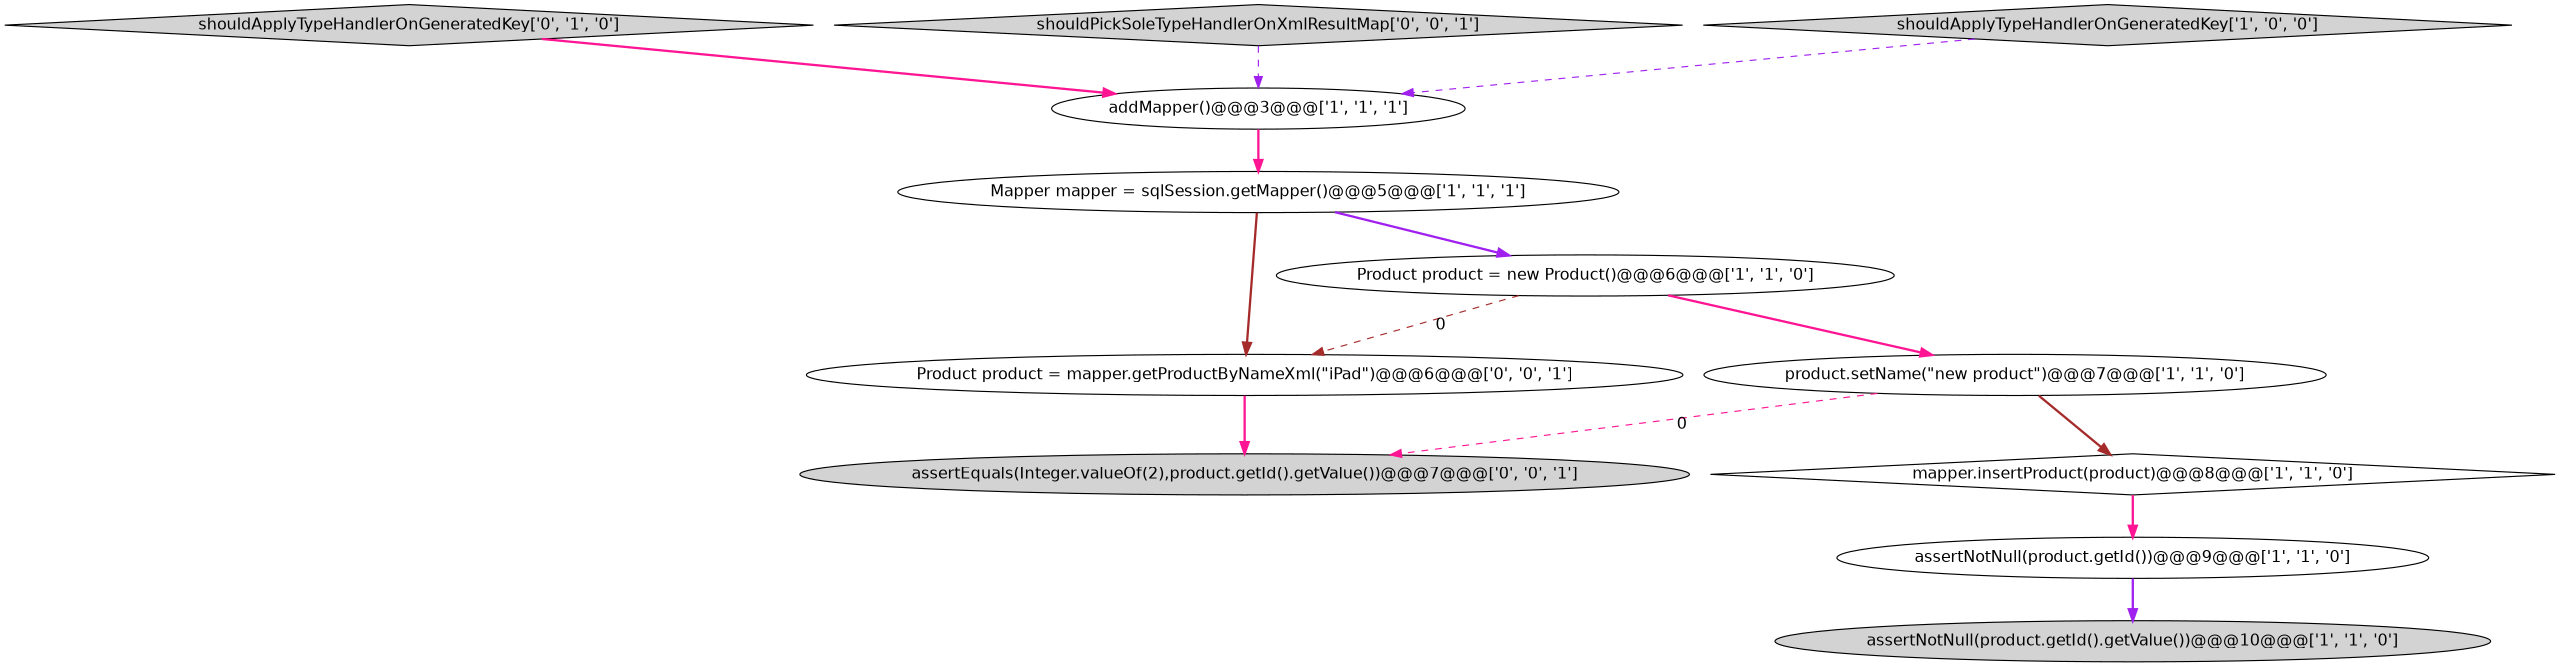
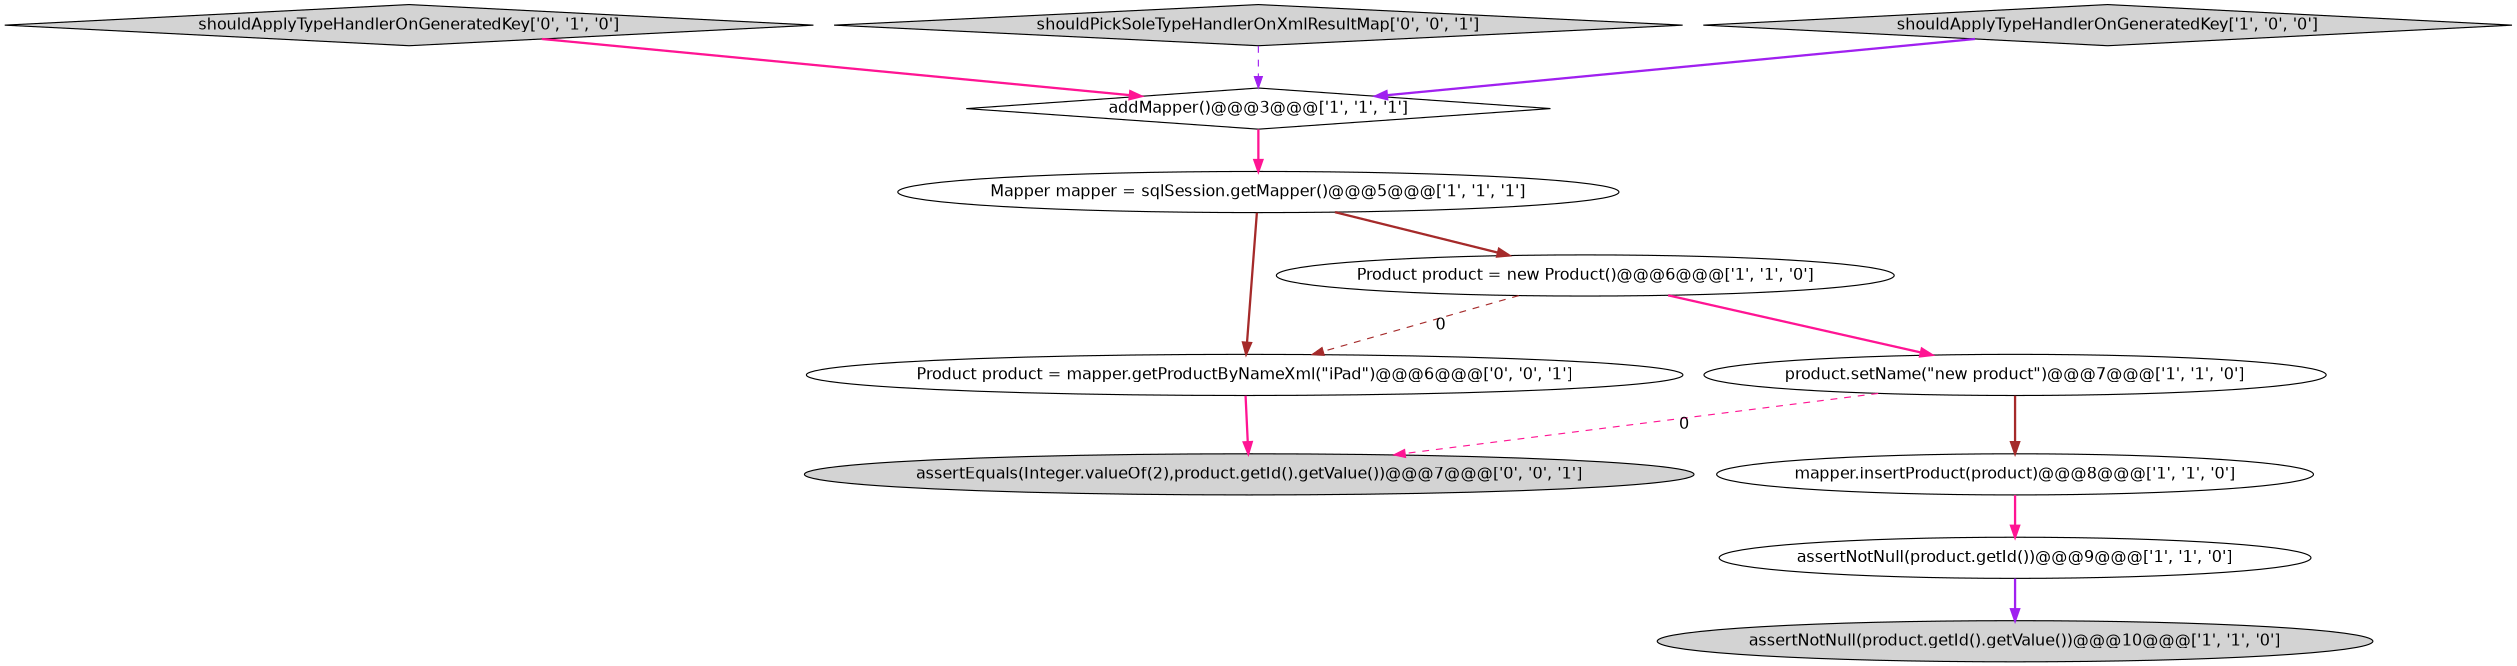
(1694, 66) -> (1681, 67)
(1258, 109) -> (1258, 109)
(1416, 232) -> (1416, 232)
(2133, 474) -> (2015, 474)
